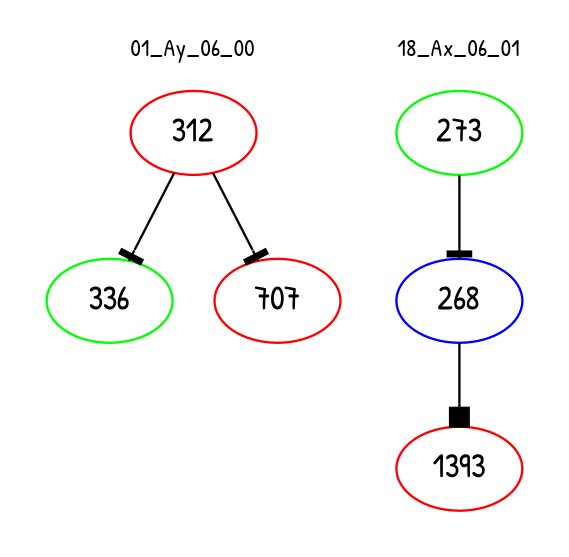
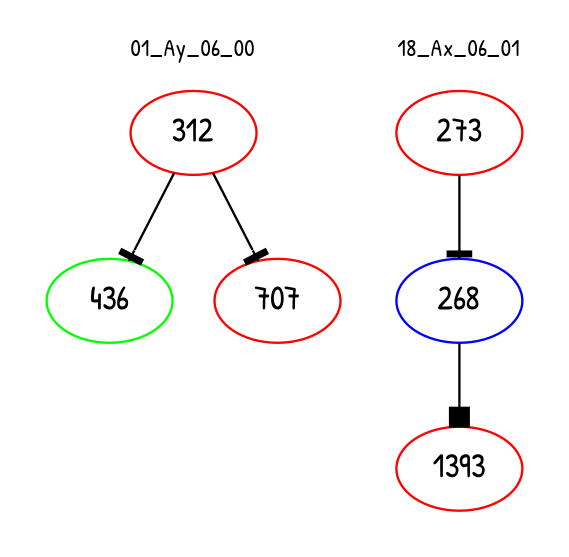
(459, 133) -> (459, 133)
(110, 301) -> (110, 301)
